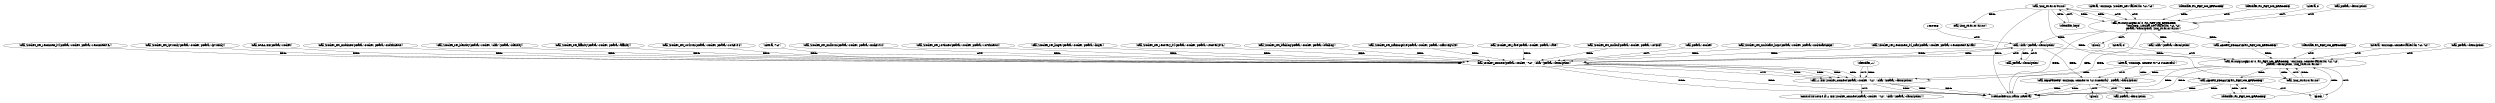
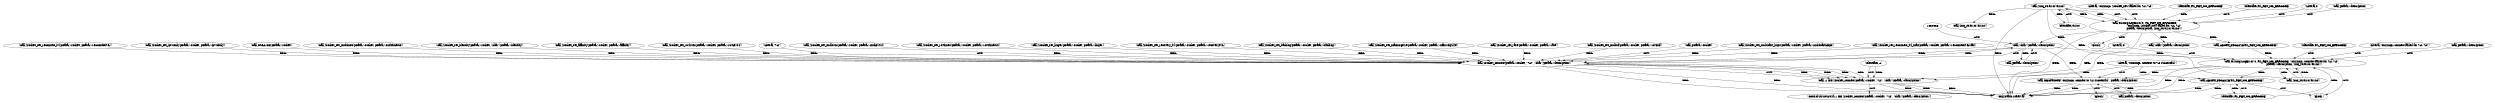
(2070, 26) -> (2070, 26)
(2011, 97) -> (2011, 97)
